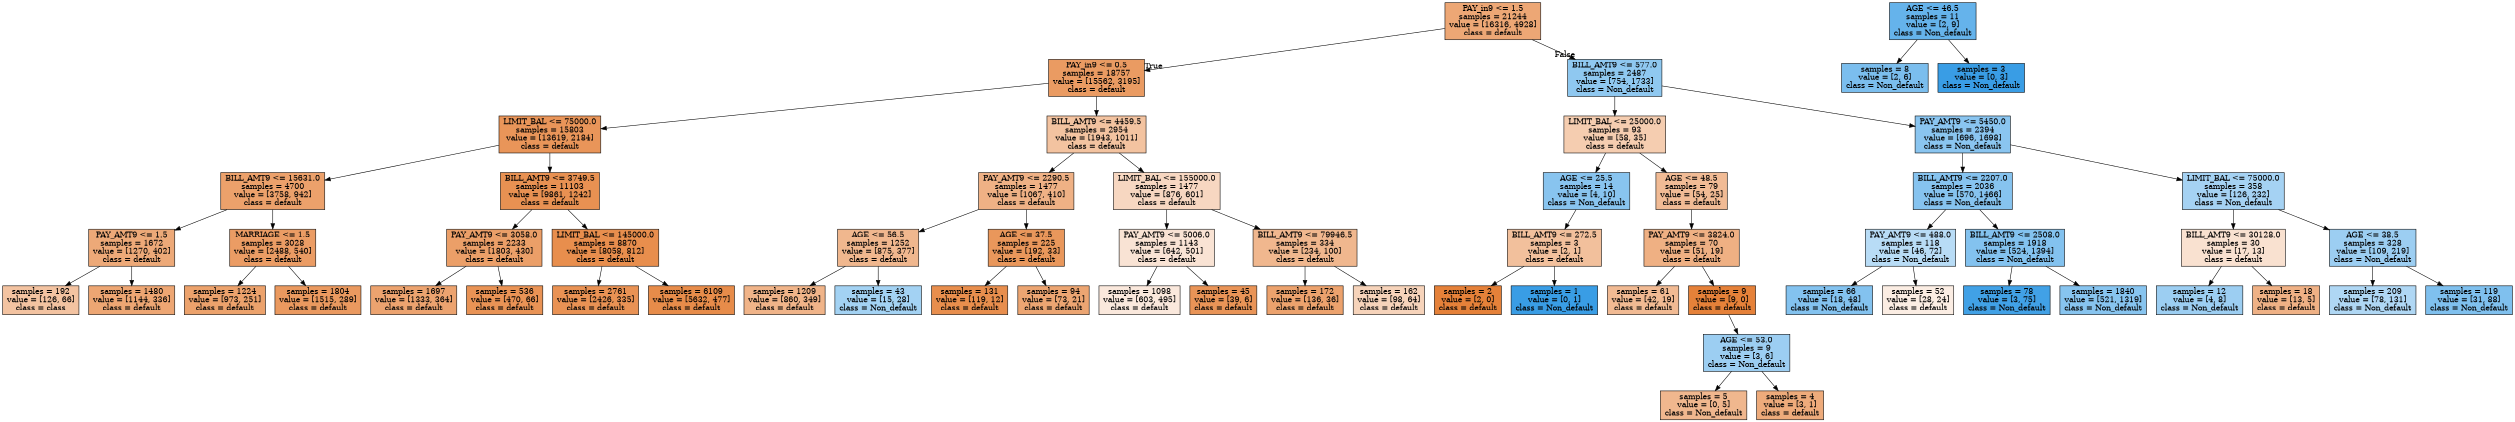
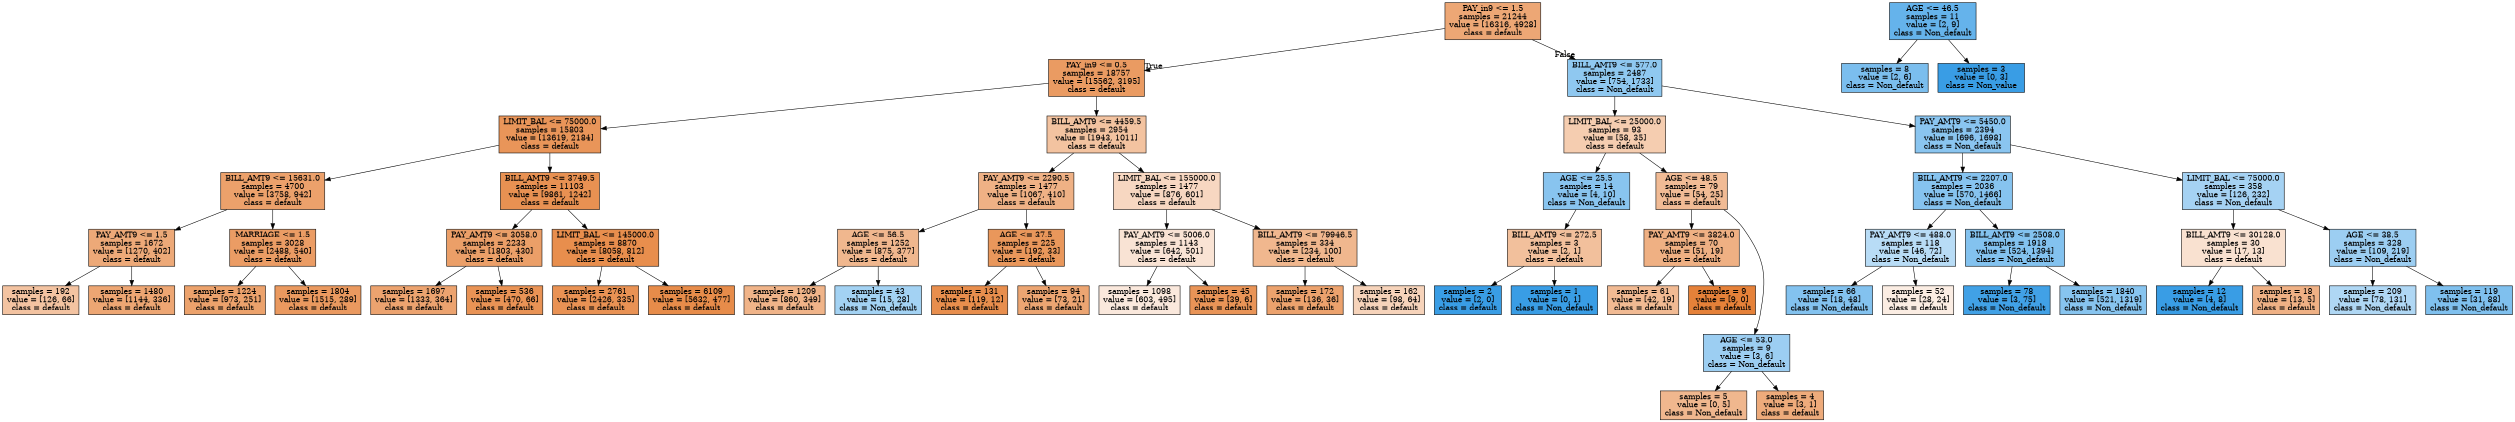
(1981, 78) -> (1981, 78)
(41, 300) -> (41, 300)
(1468, 300) -> (1468, 300)
(2200, 300) -> (2200, 300)
(1732, 322) -> (1761, 263)
